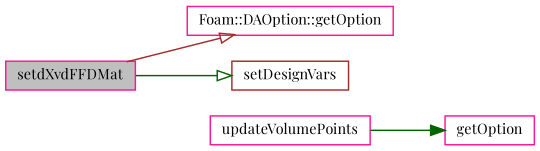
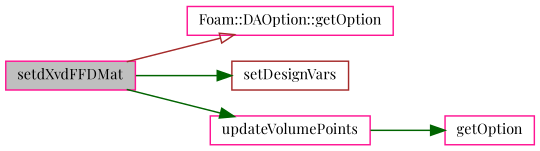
(176, 76) -> (176, 76)
none -> (173, 101)
